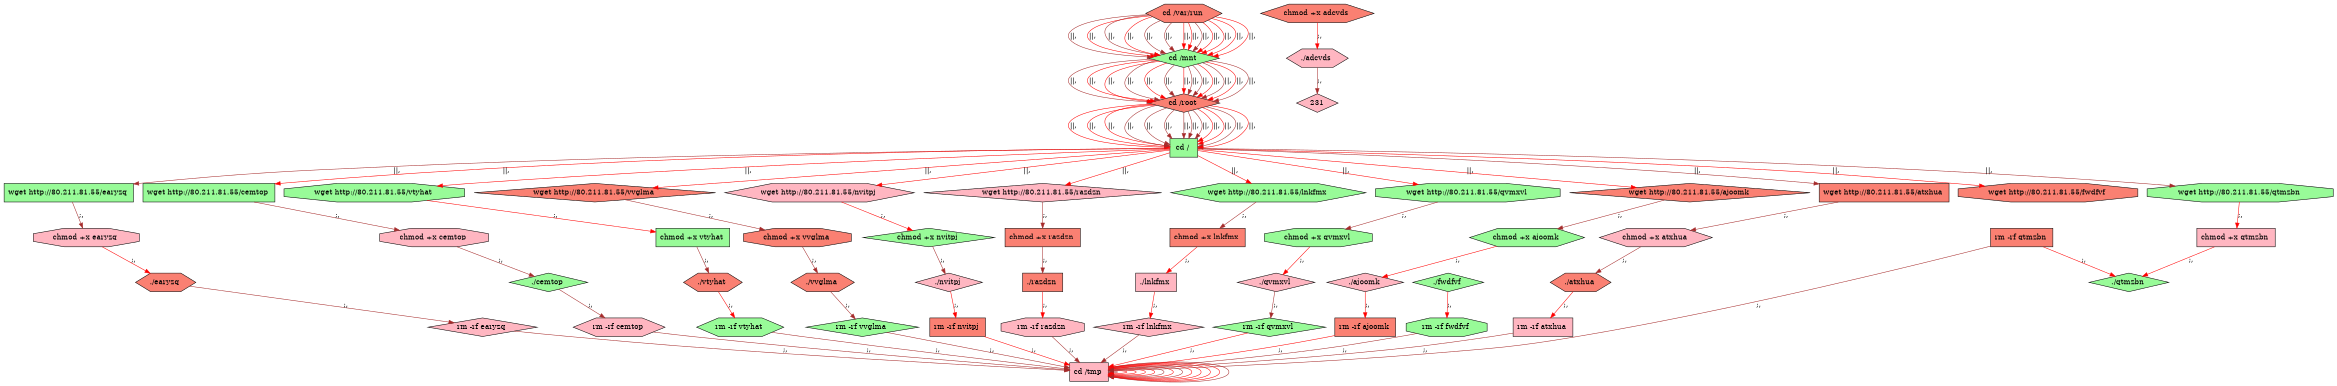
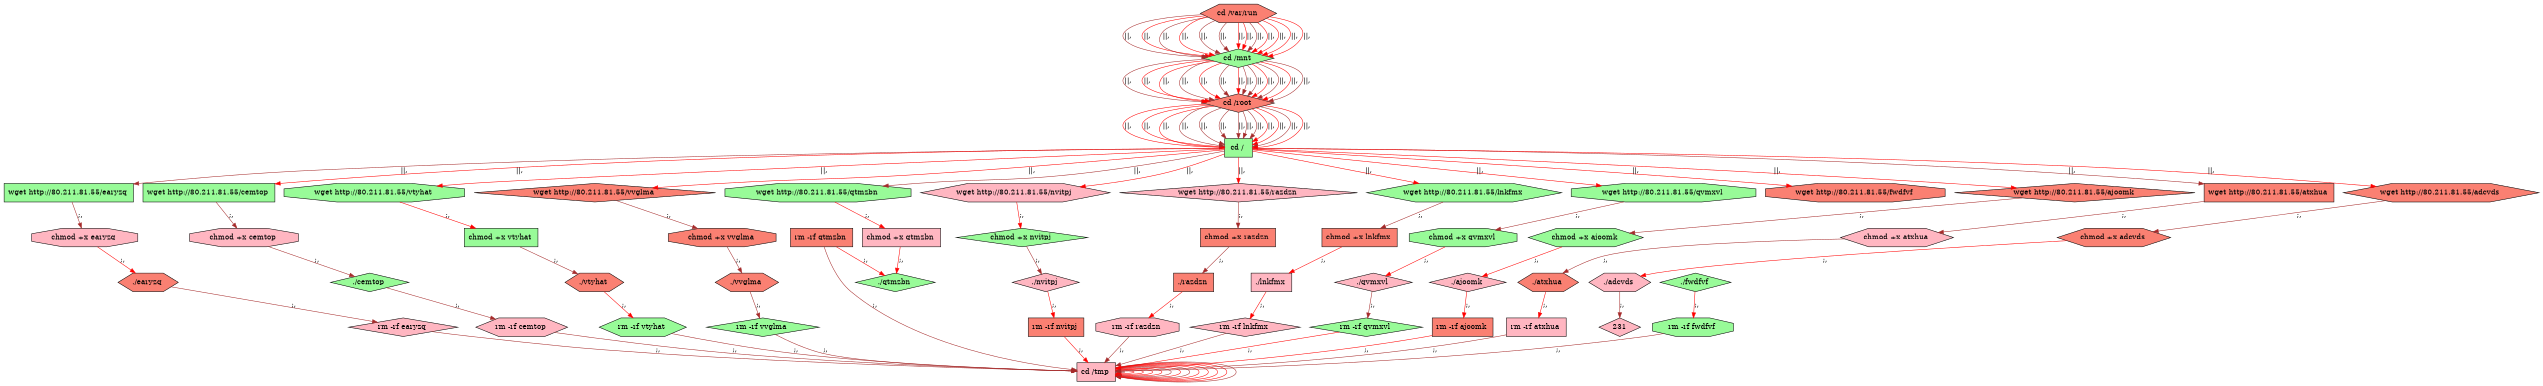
none -> (2441, 193)
